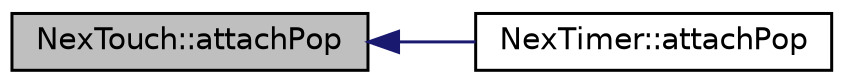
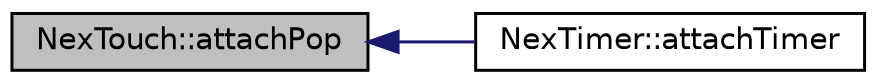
(654, 42) -> (670, 42)
